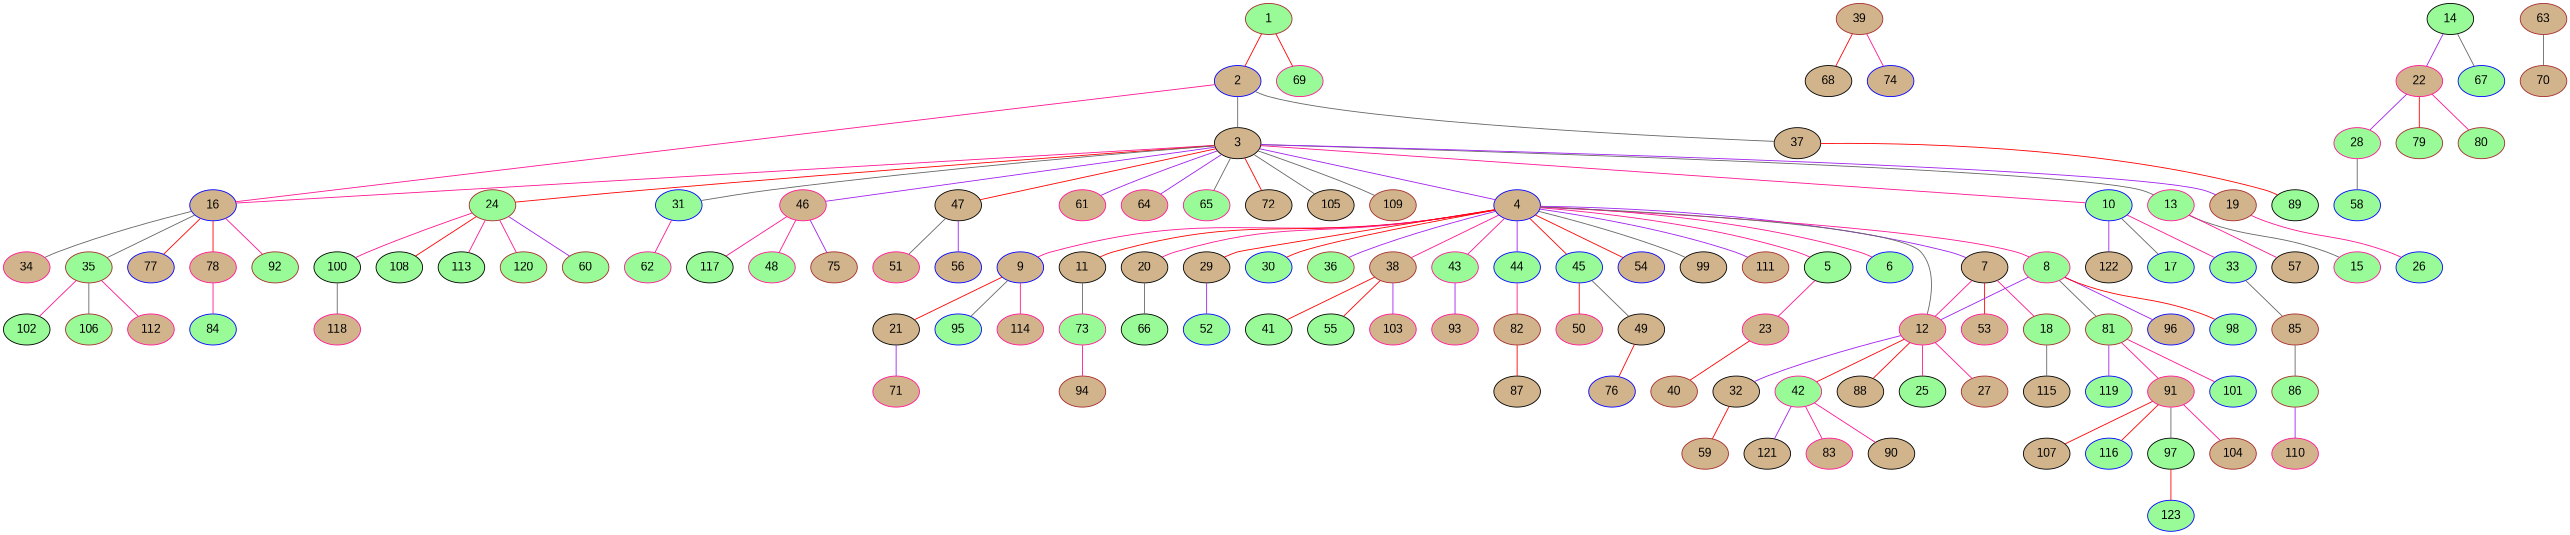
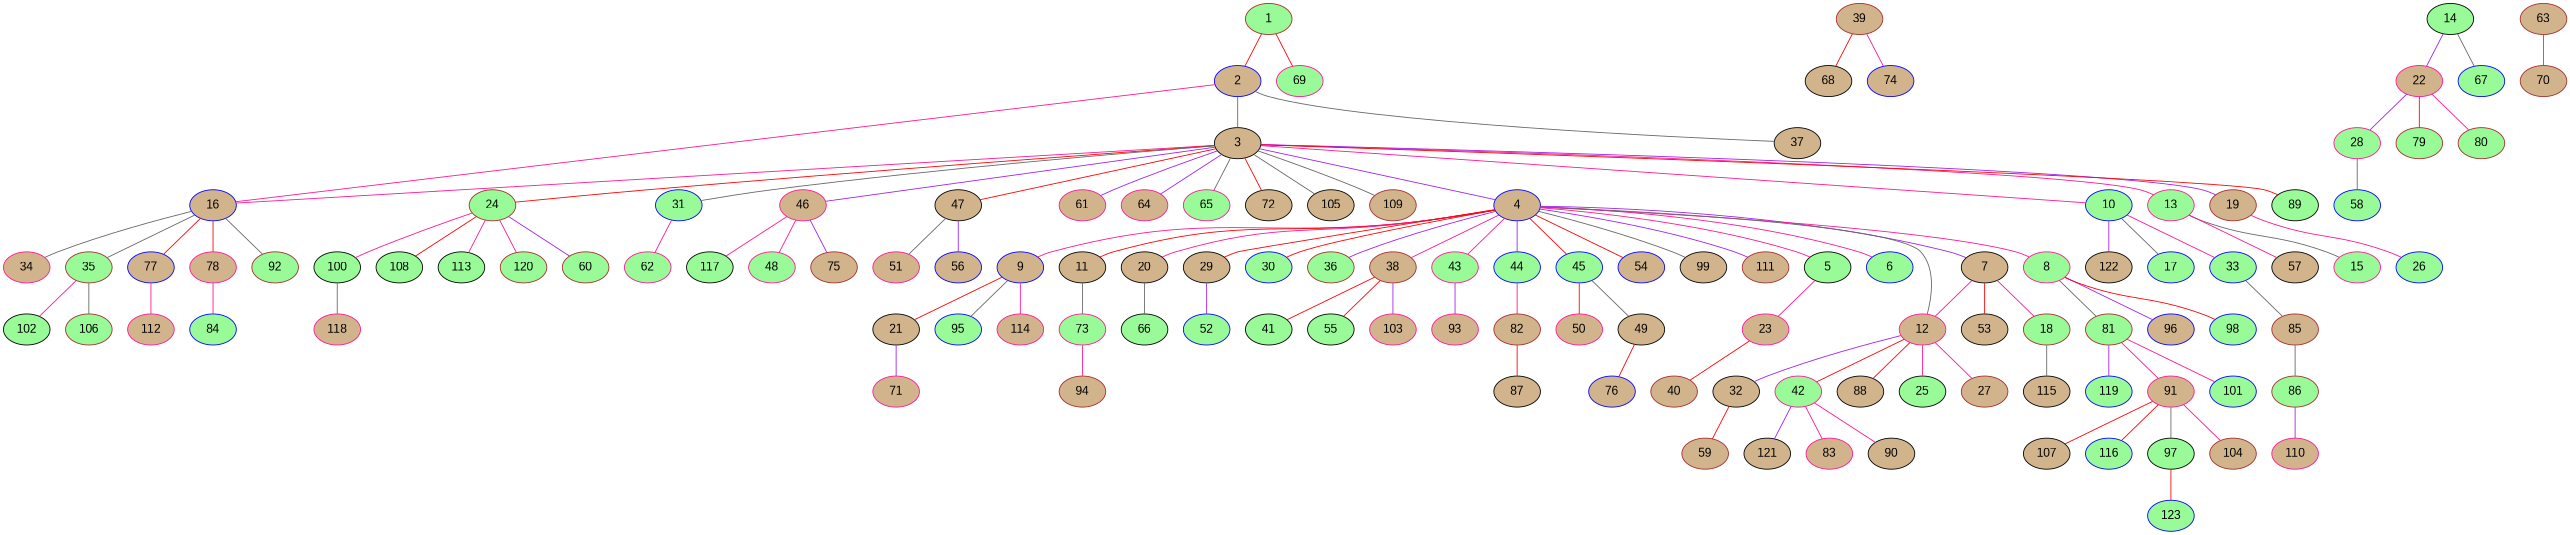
(2051, 153) -> (1770, 163)
(1708, 160) -> (1708, 160)
(244, 236) -> (244, 236)
(1991, 295) -> none
(120, 298) -> (151, 299)
(1985, 329) -> (1985, 329)
